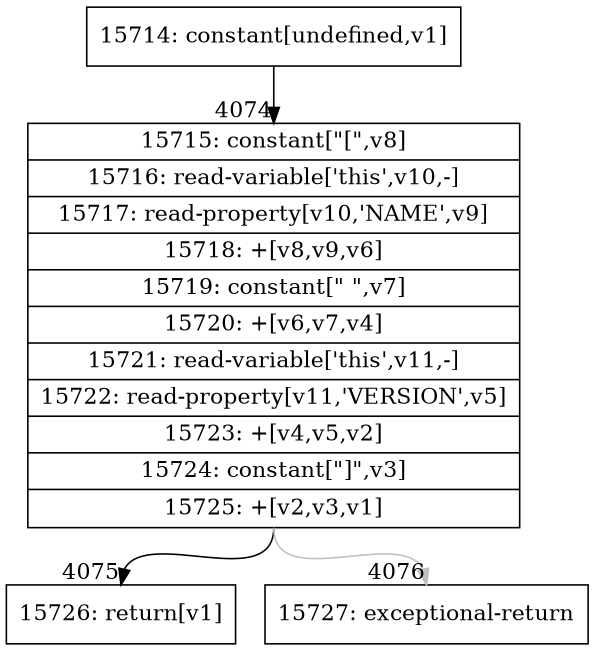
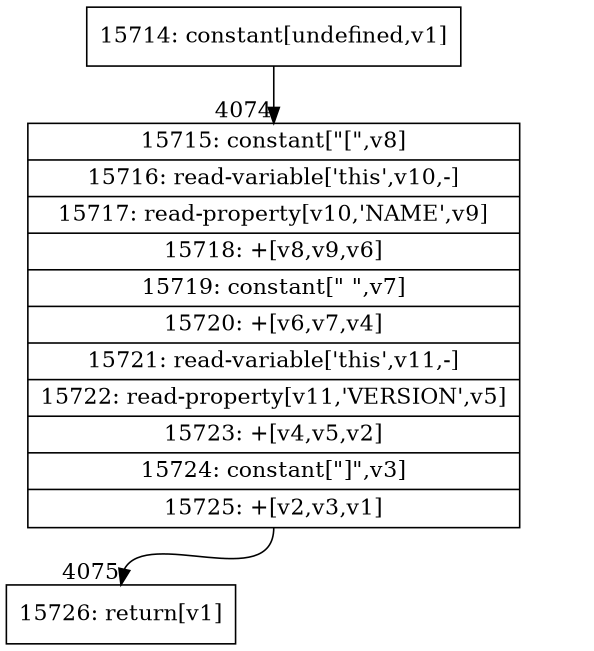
(427, 614) -> none
